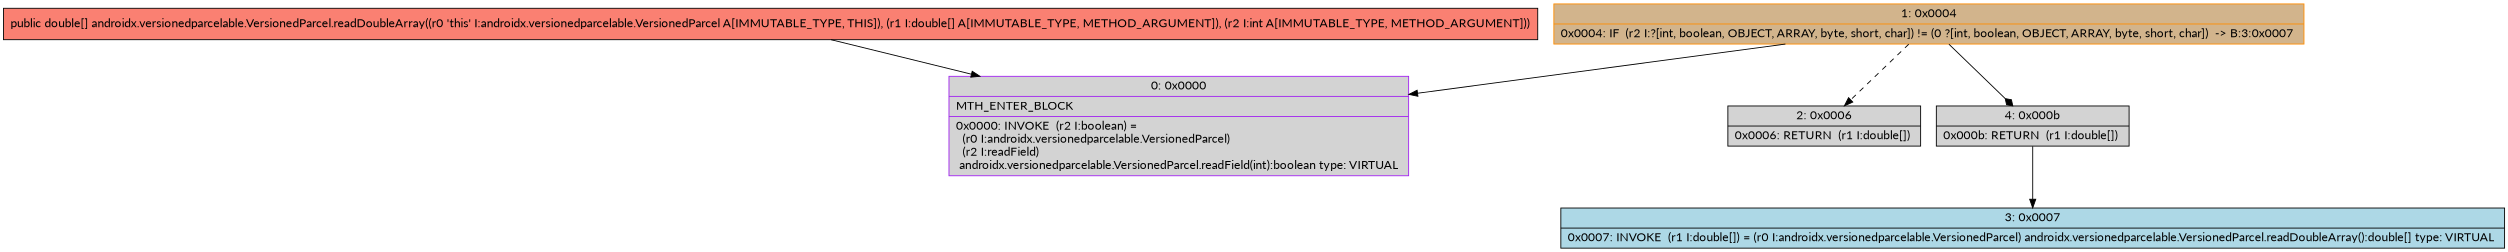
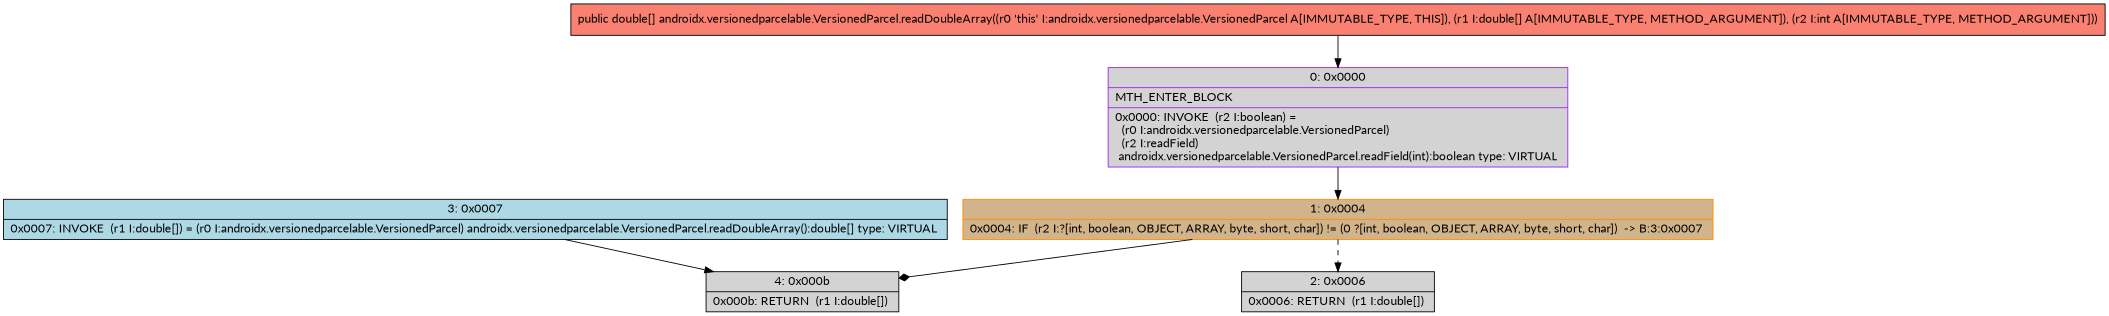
(1601, 69) -> (1338, 179)
(2033, 173) -> (635, 255)
